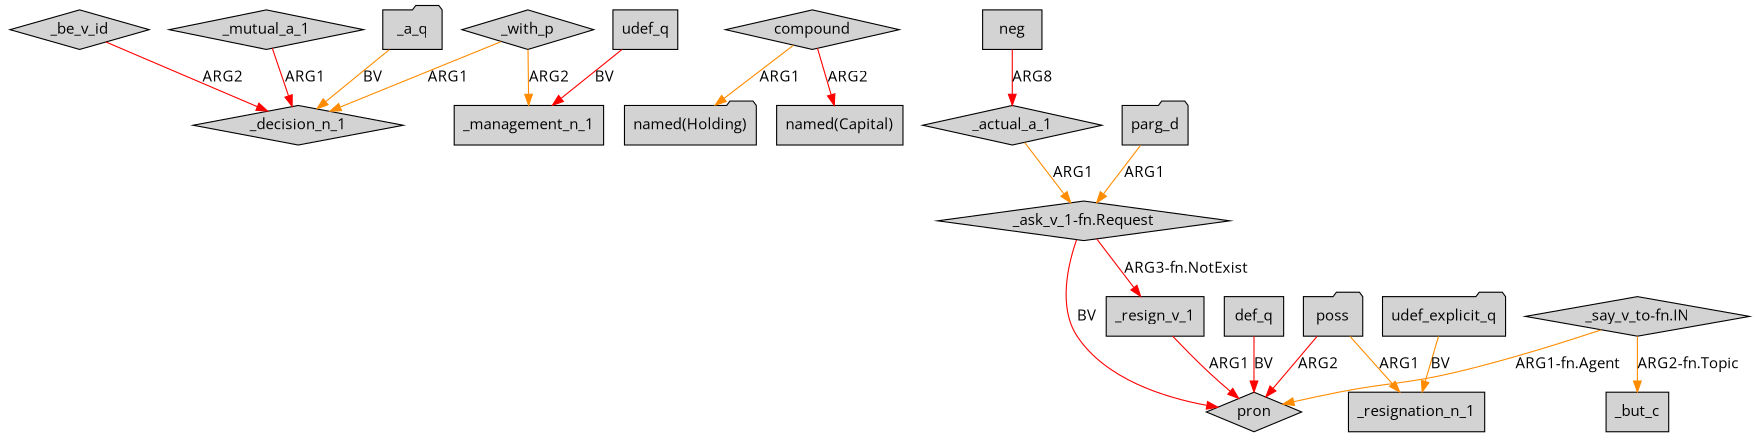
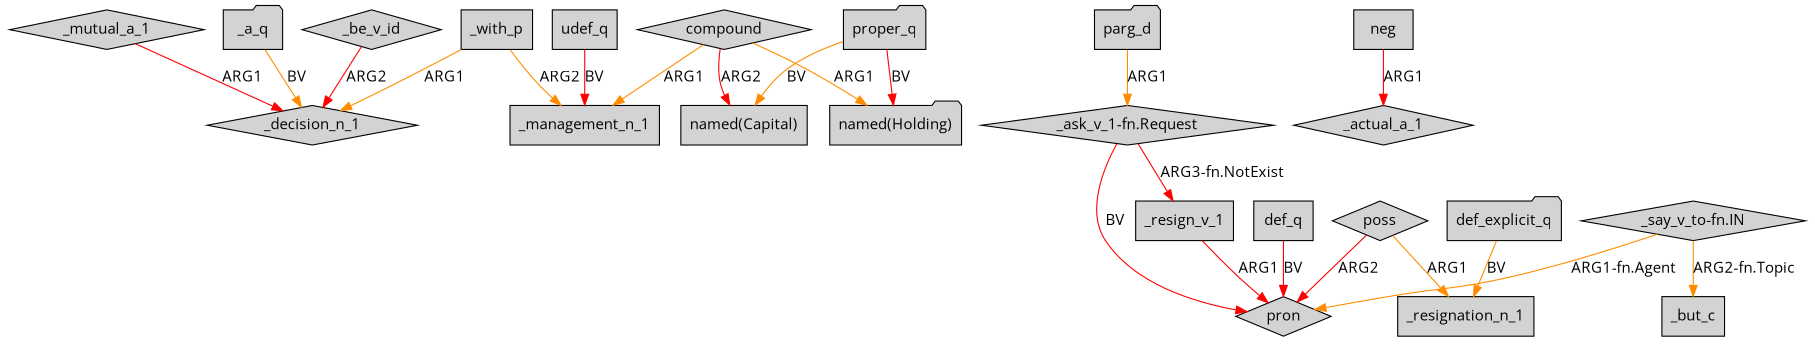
(528, 30) -> (497, 30)
none -> (885, 30)
none -> (663, 72)
(1033, 77) -> (1404, 77)
(1044, 168) -> none
(1333, 316) -> (1380, 221)
(1444, 316) -> (1504, 221)
